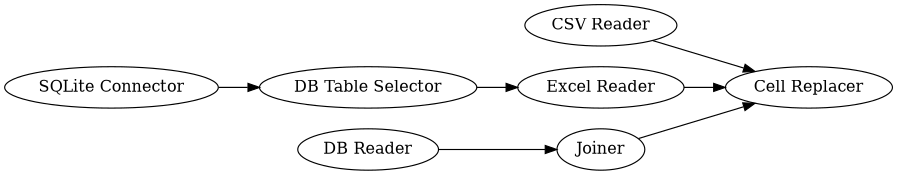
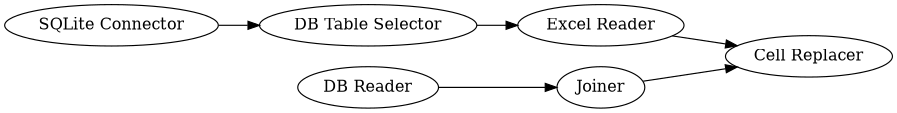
(601, 25) -> none
